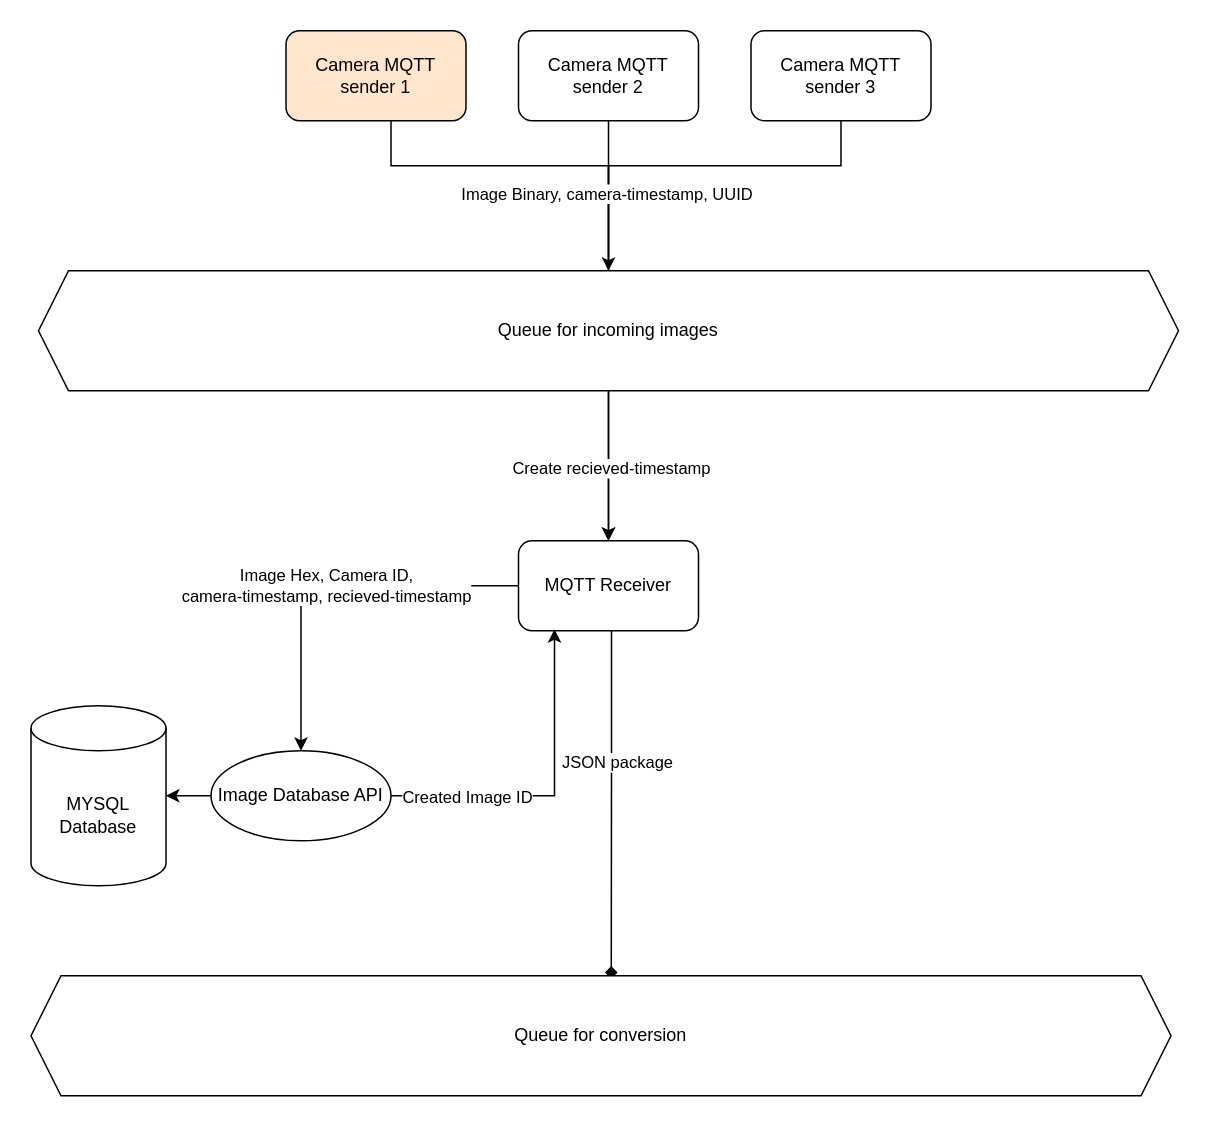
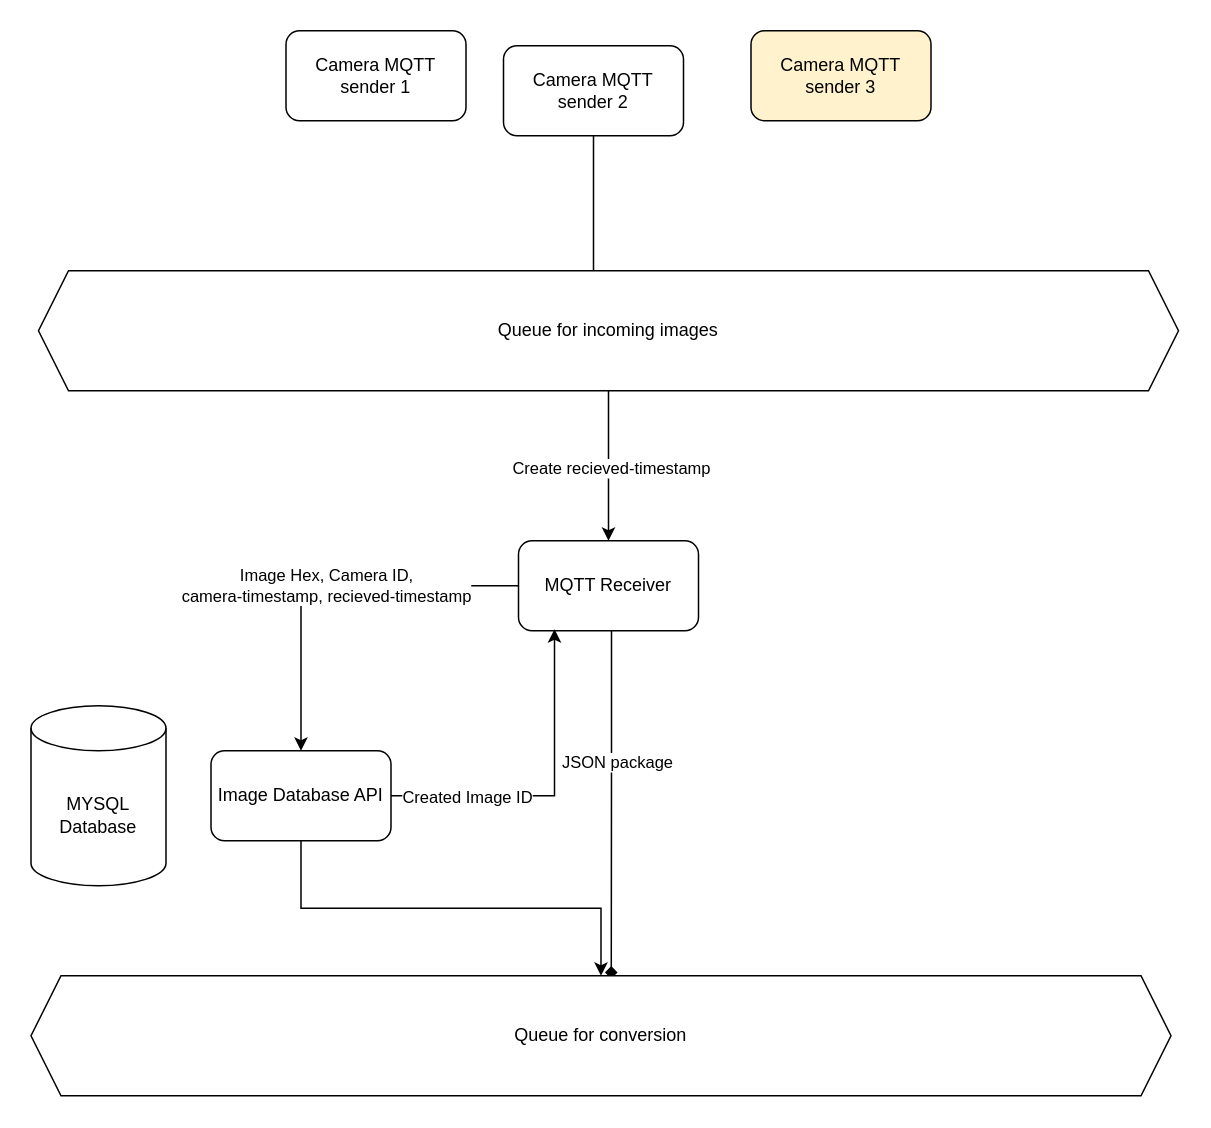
(376, 76) -> (376, 76)
(608, 76) -> (593, 91)
(841, 76) -> (841, 76)
(476, 166) -> none
(749, 166) -> none
(183, 796) -> (446, 908)
(301, 796) -> (301, 796)
